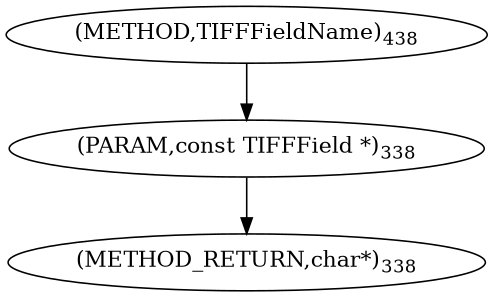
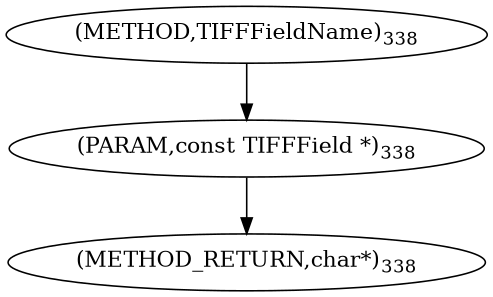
(401, 32) -> (401, 32)
